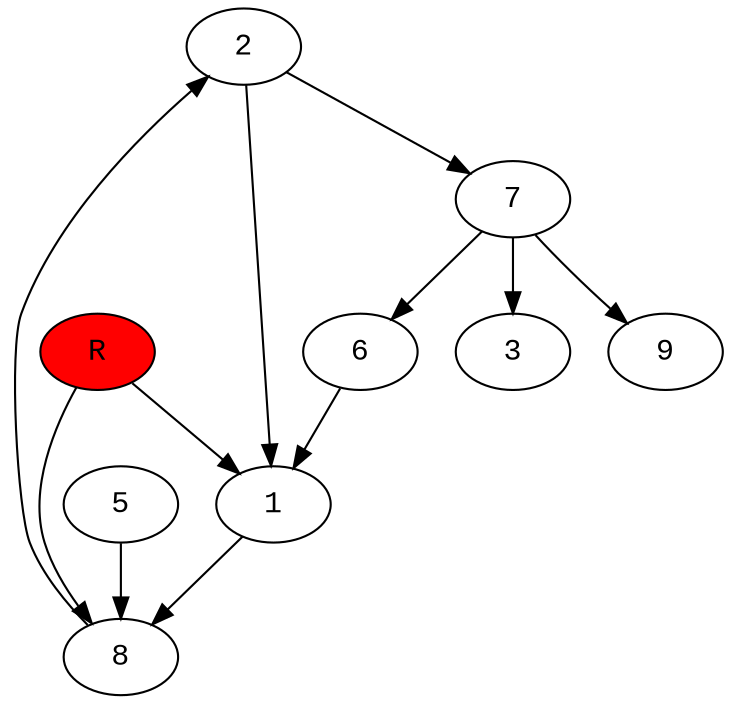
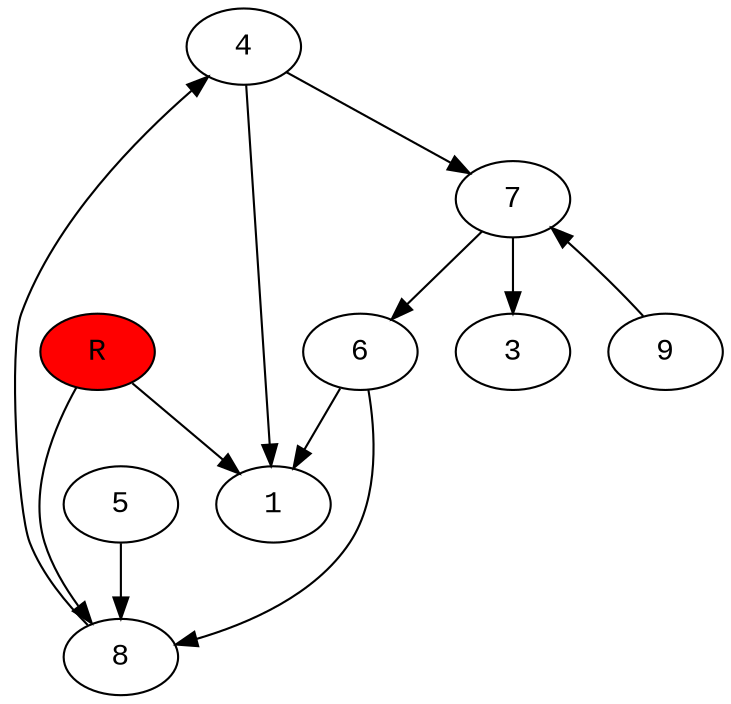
(244, 47) -> (244, 47)
(572, 273) -> (606, 278)
(205, 573) -> (341, 553)
